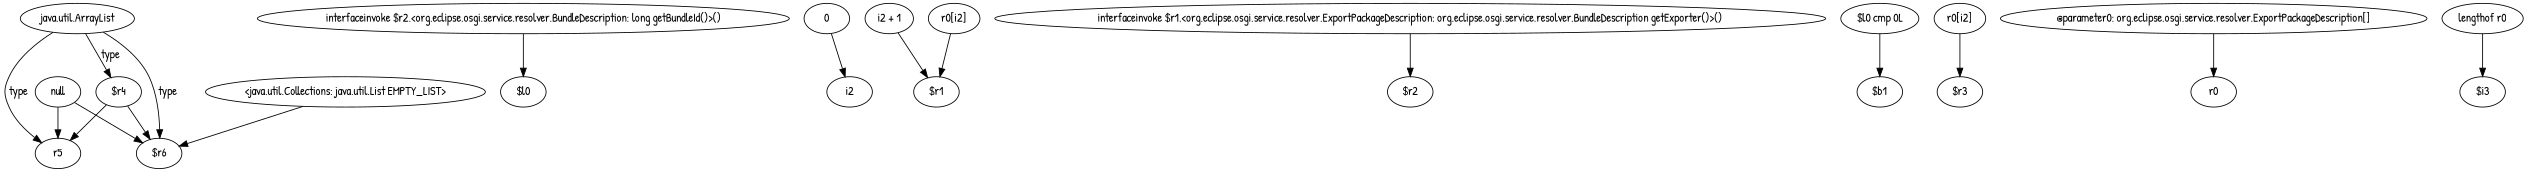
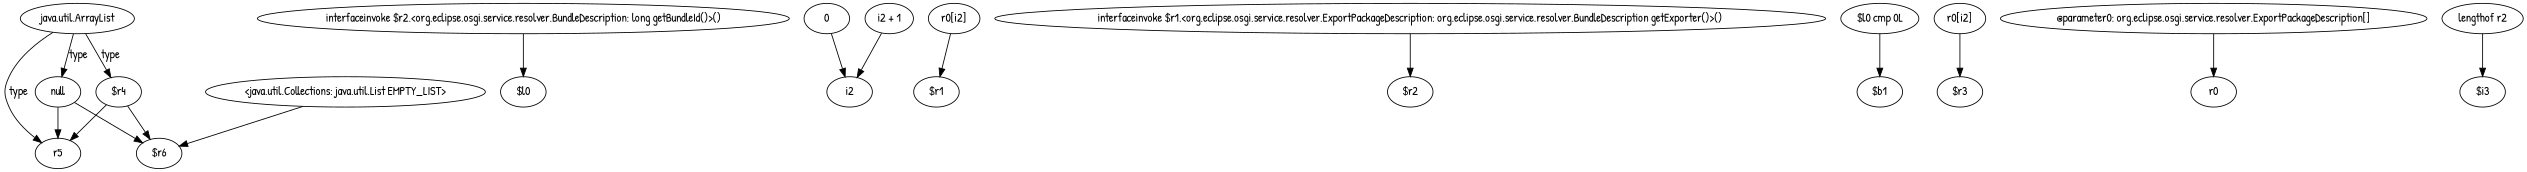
(2483, 19) -> (2483, 19)
(911, 52) -> (871, 52)
(147, 72) -> (69, 51)
